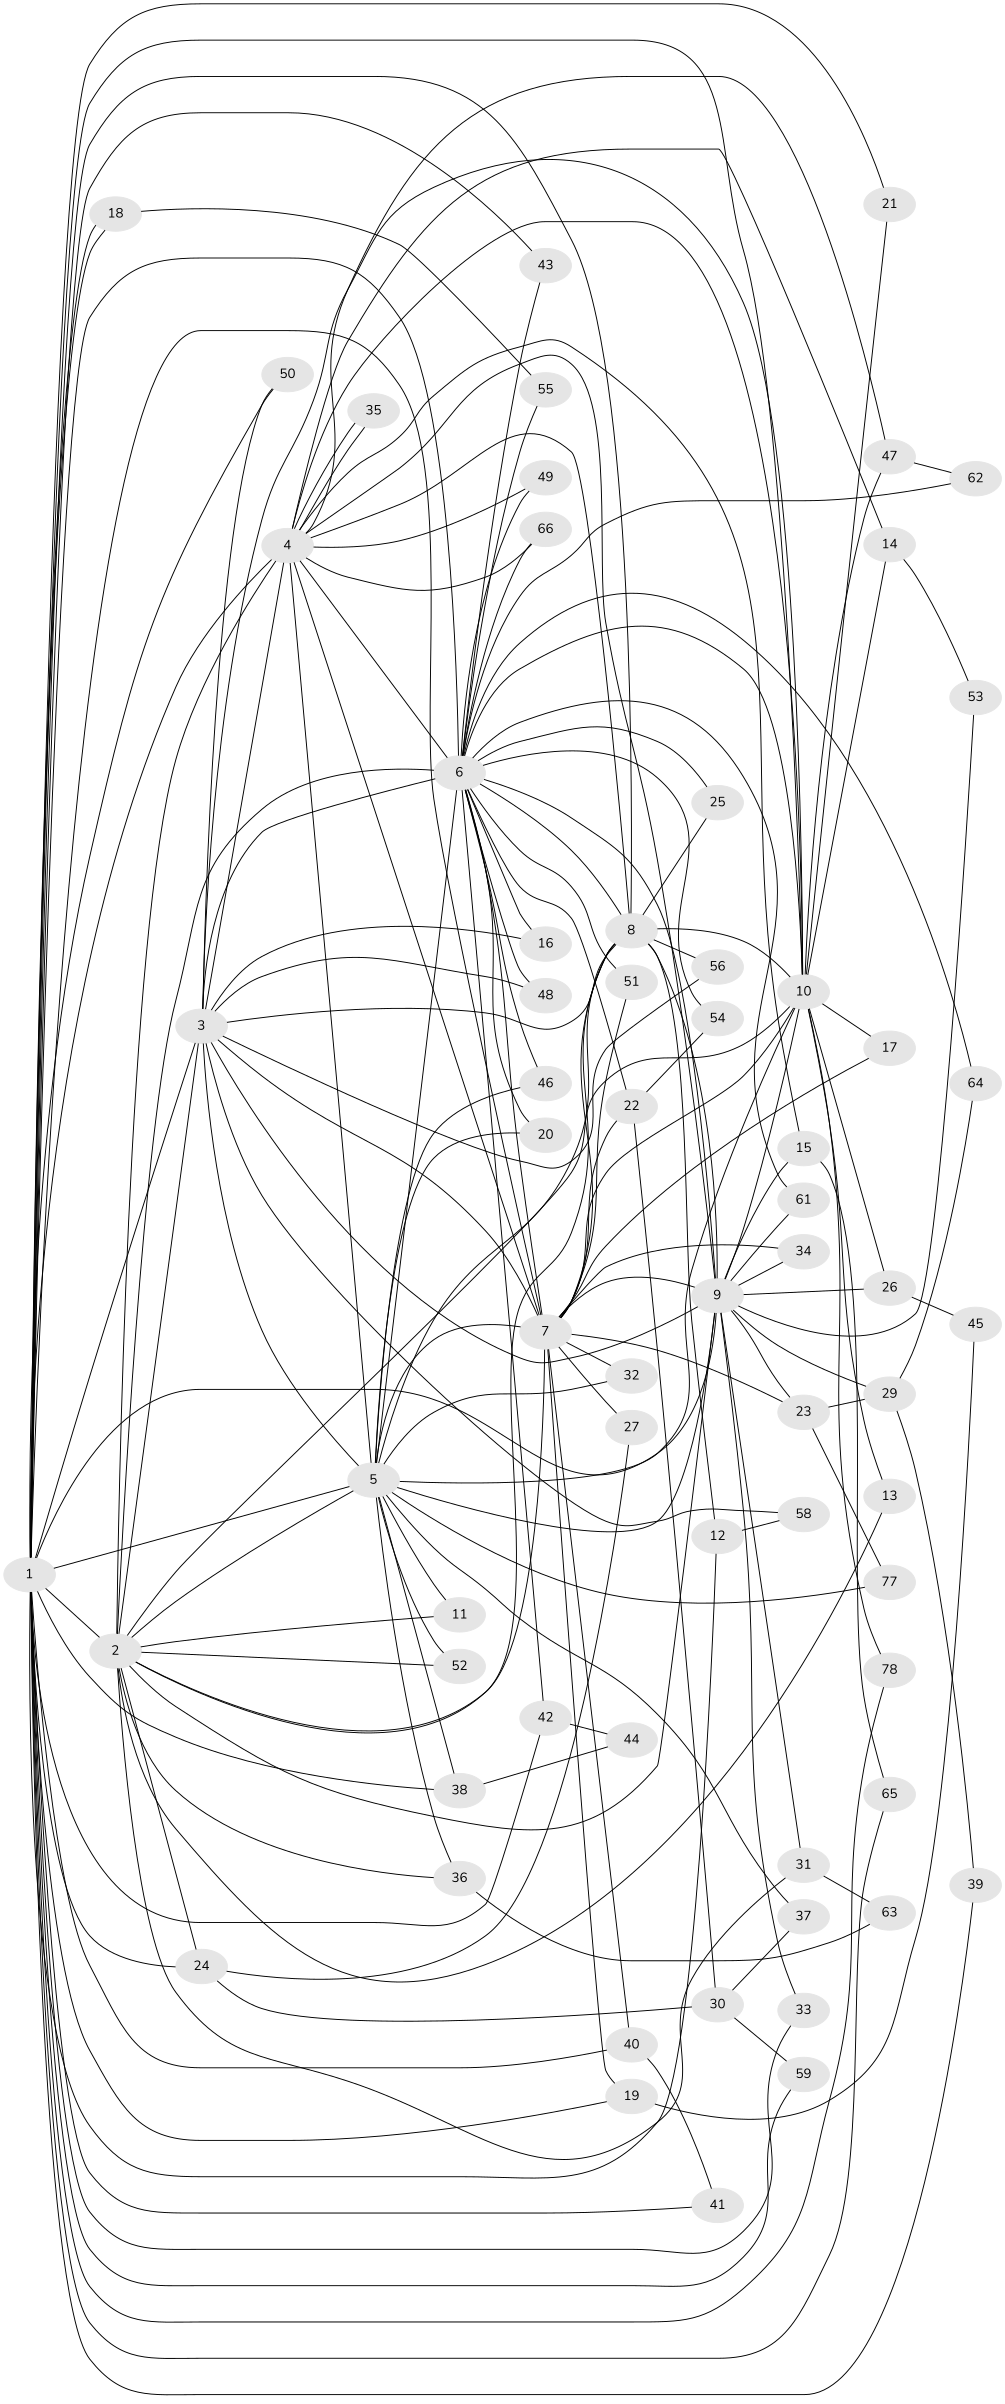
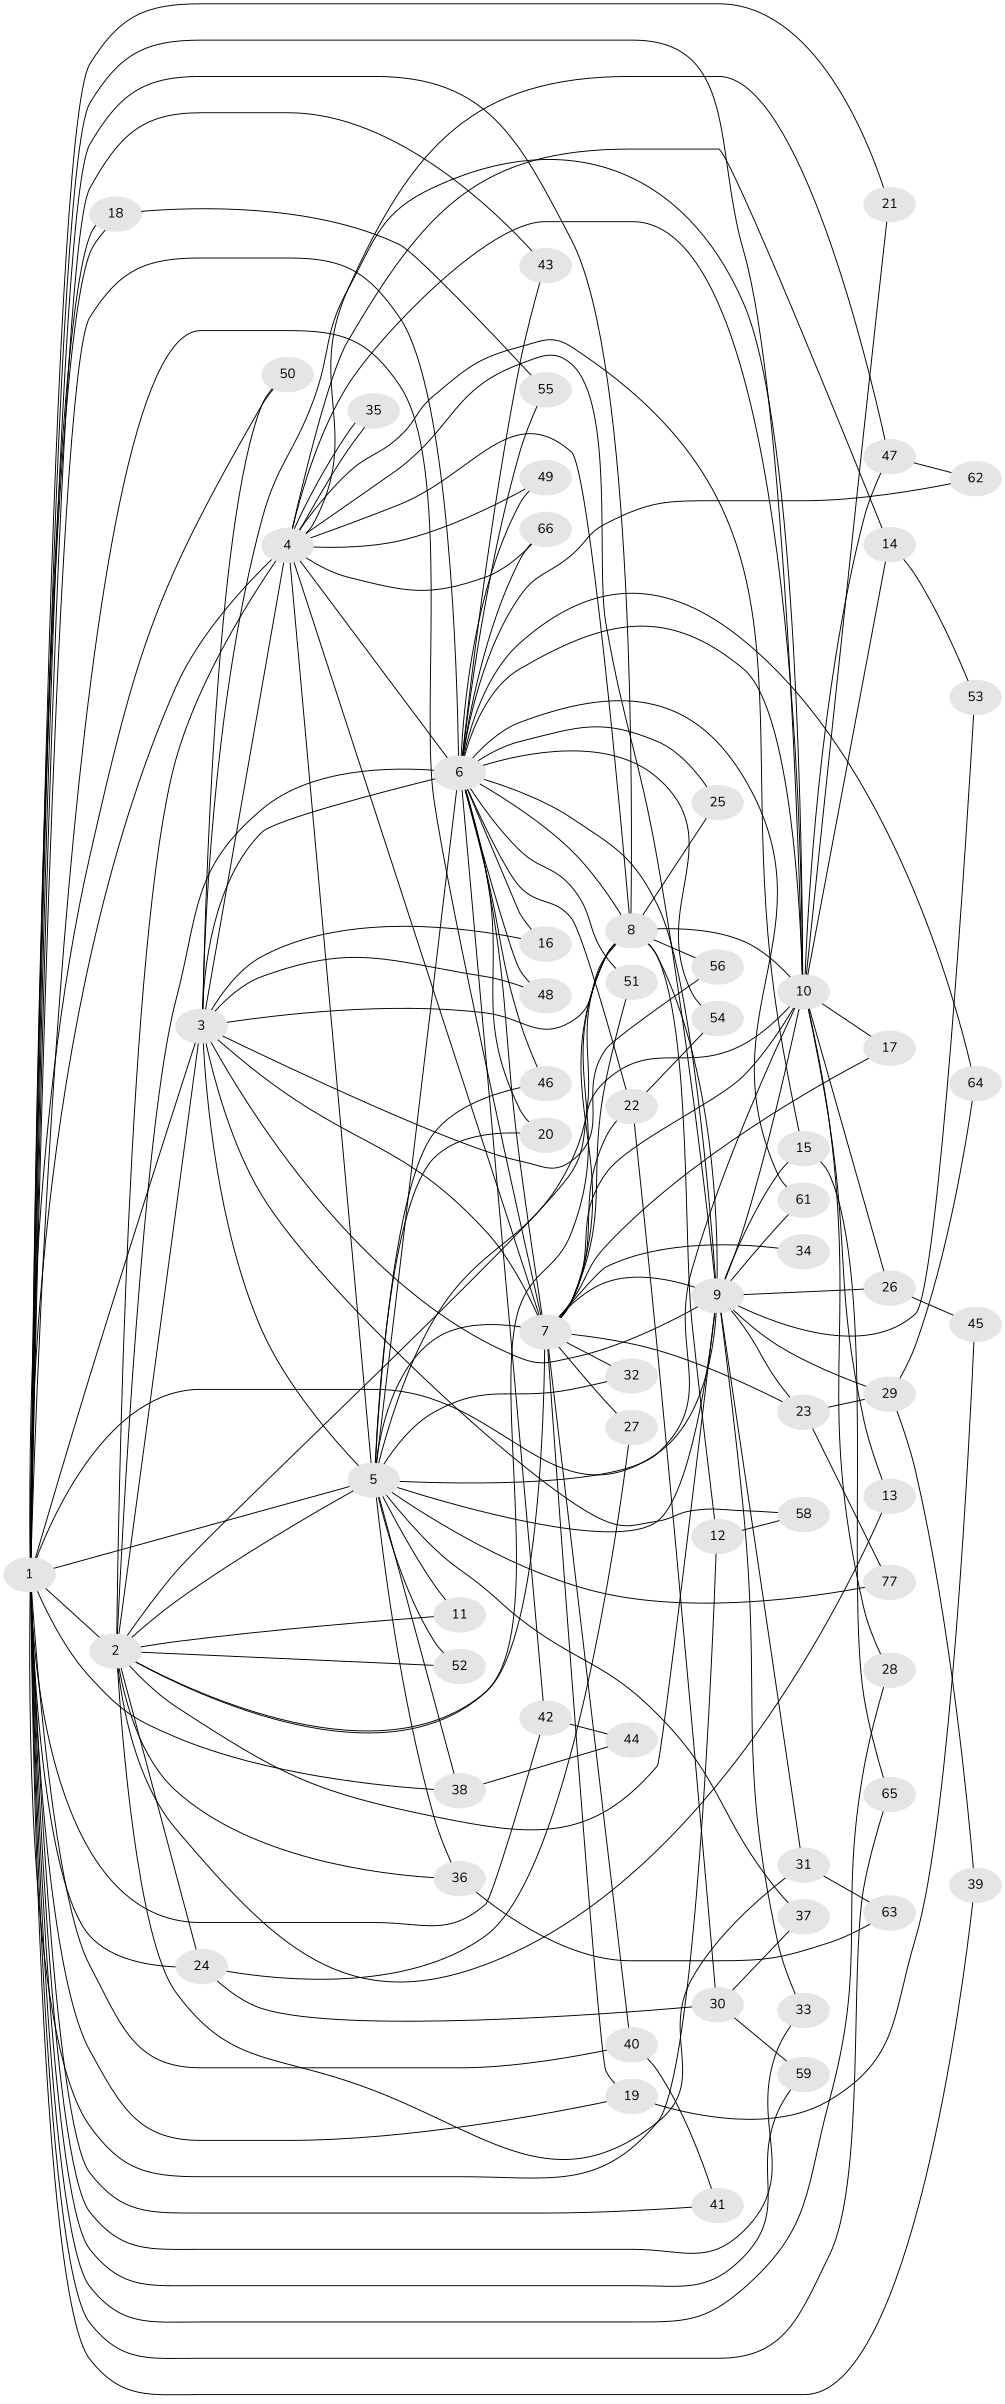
(761, 1274) -> none
(890, 1670) -> (890, 1670)
